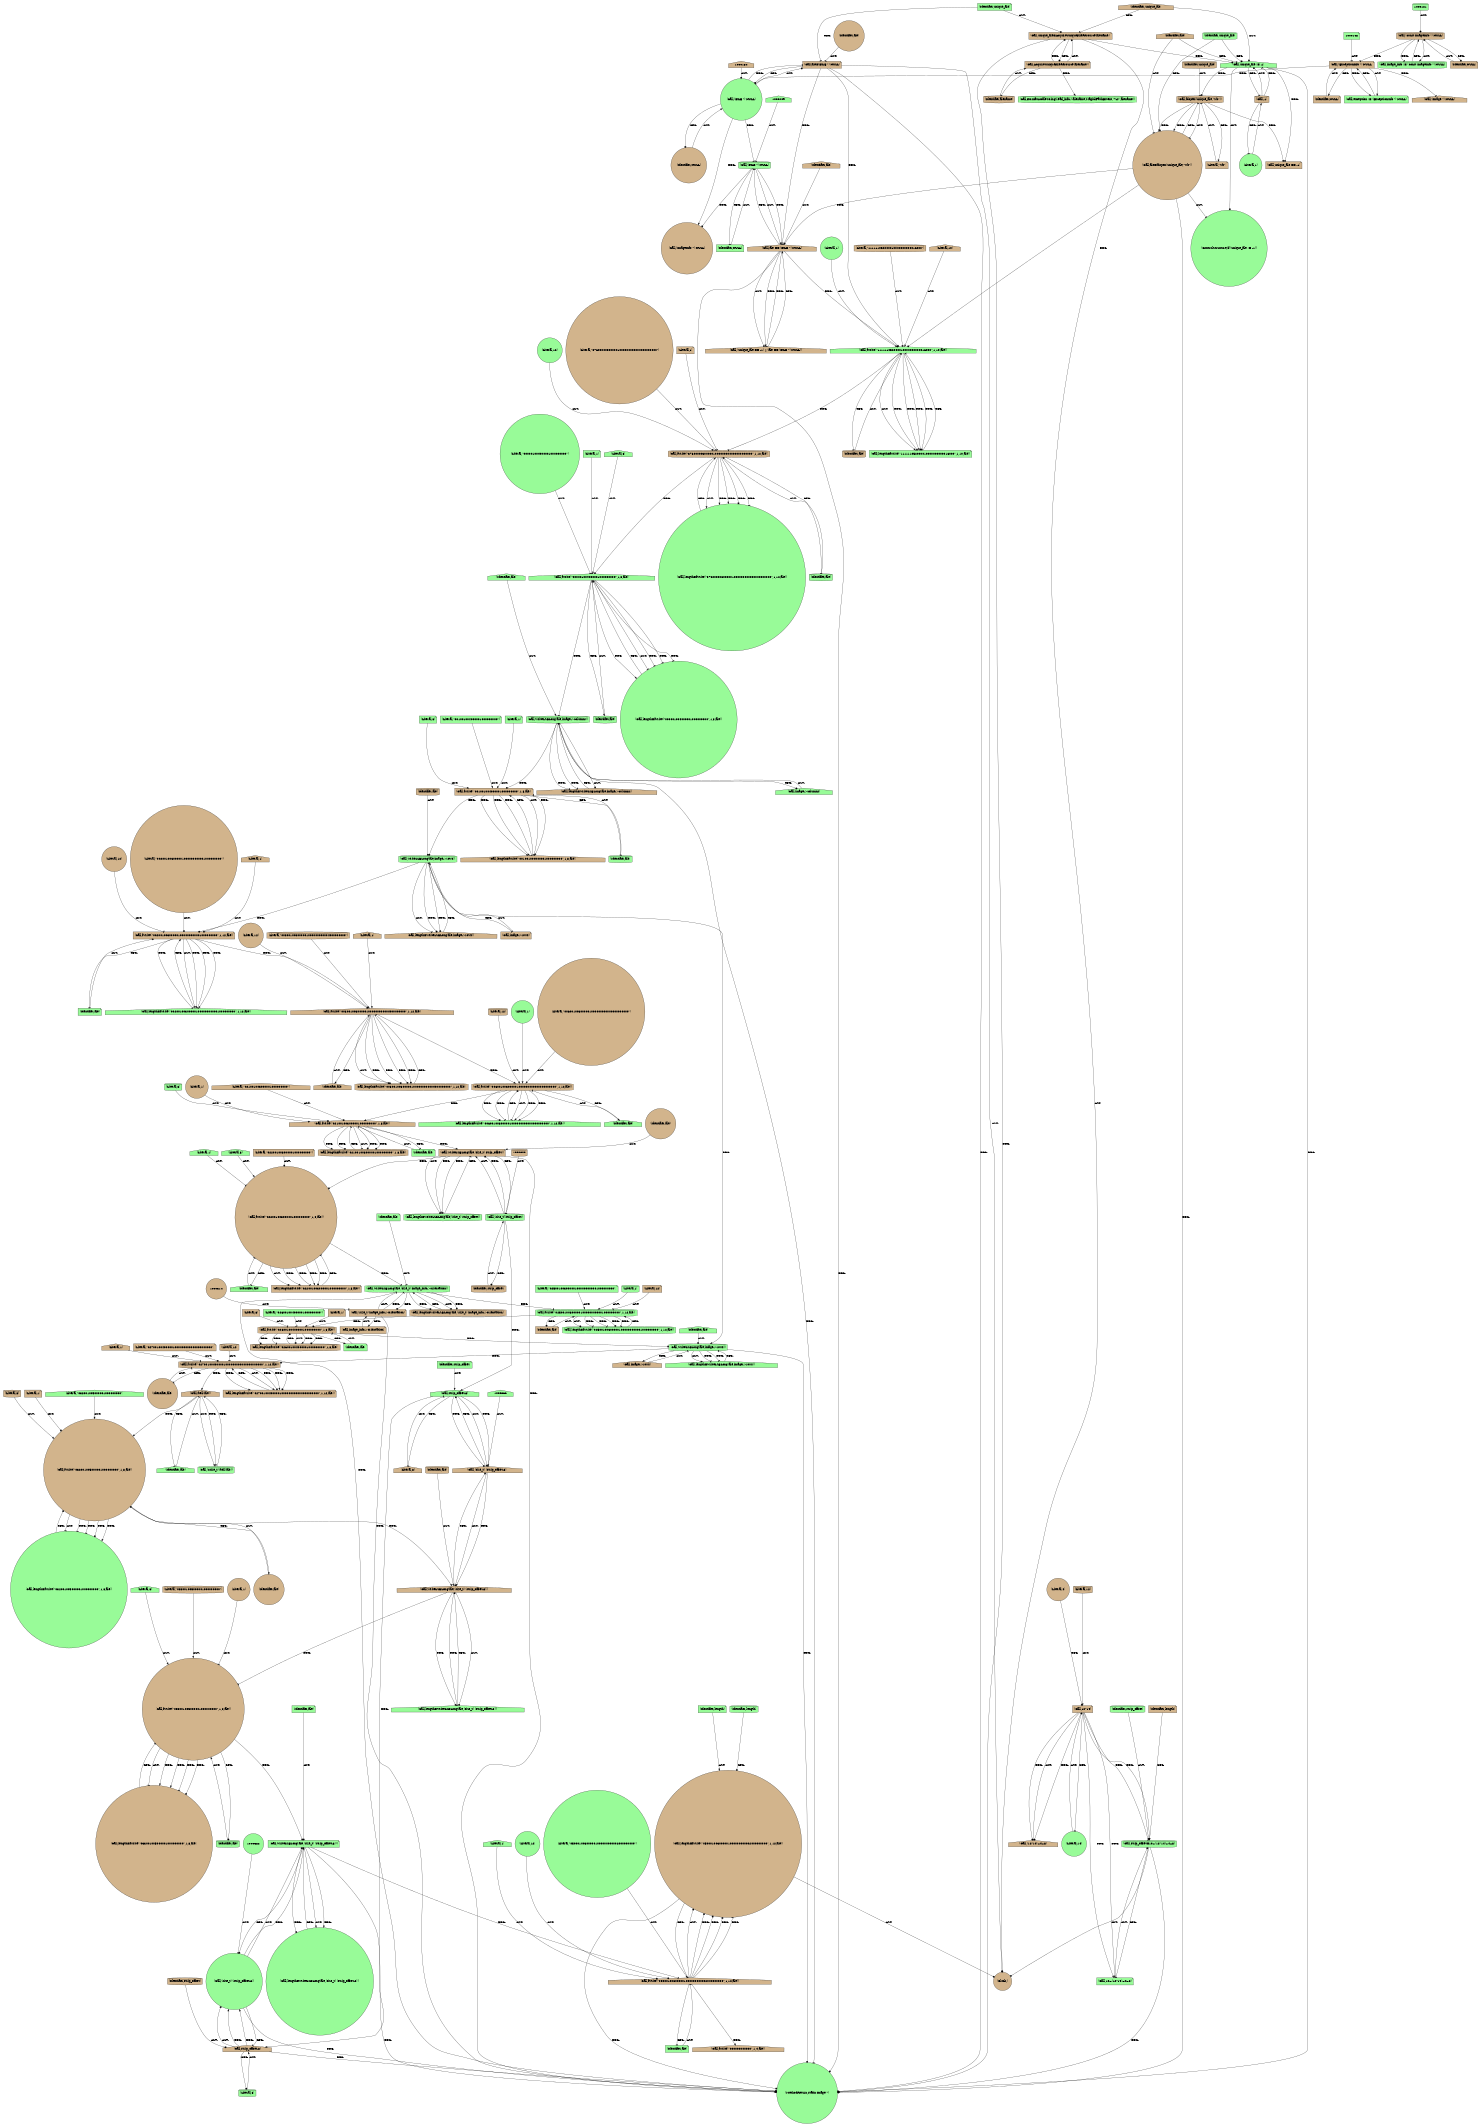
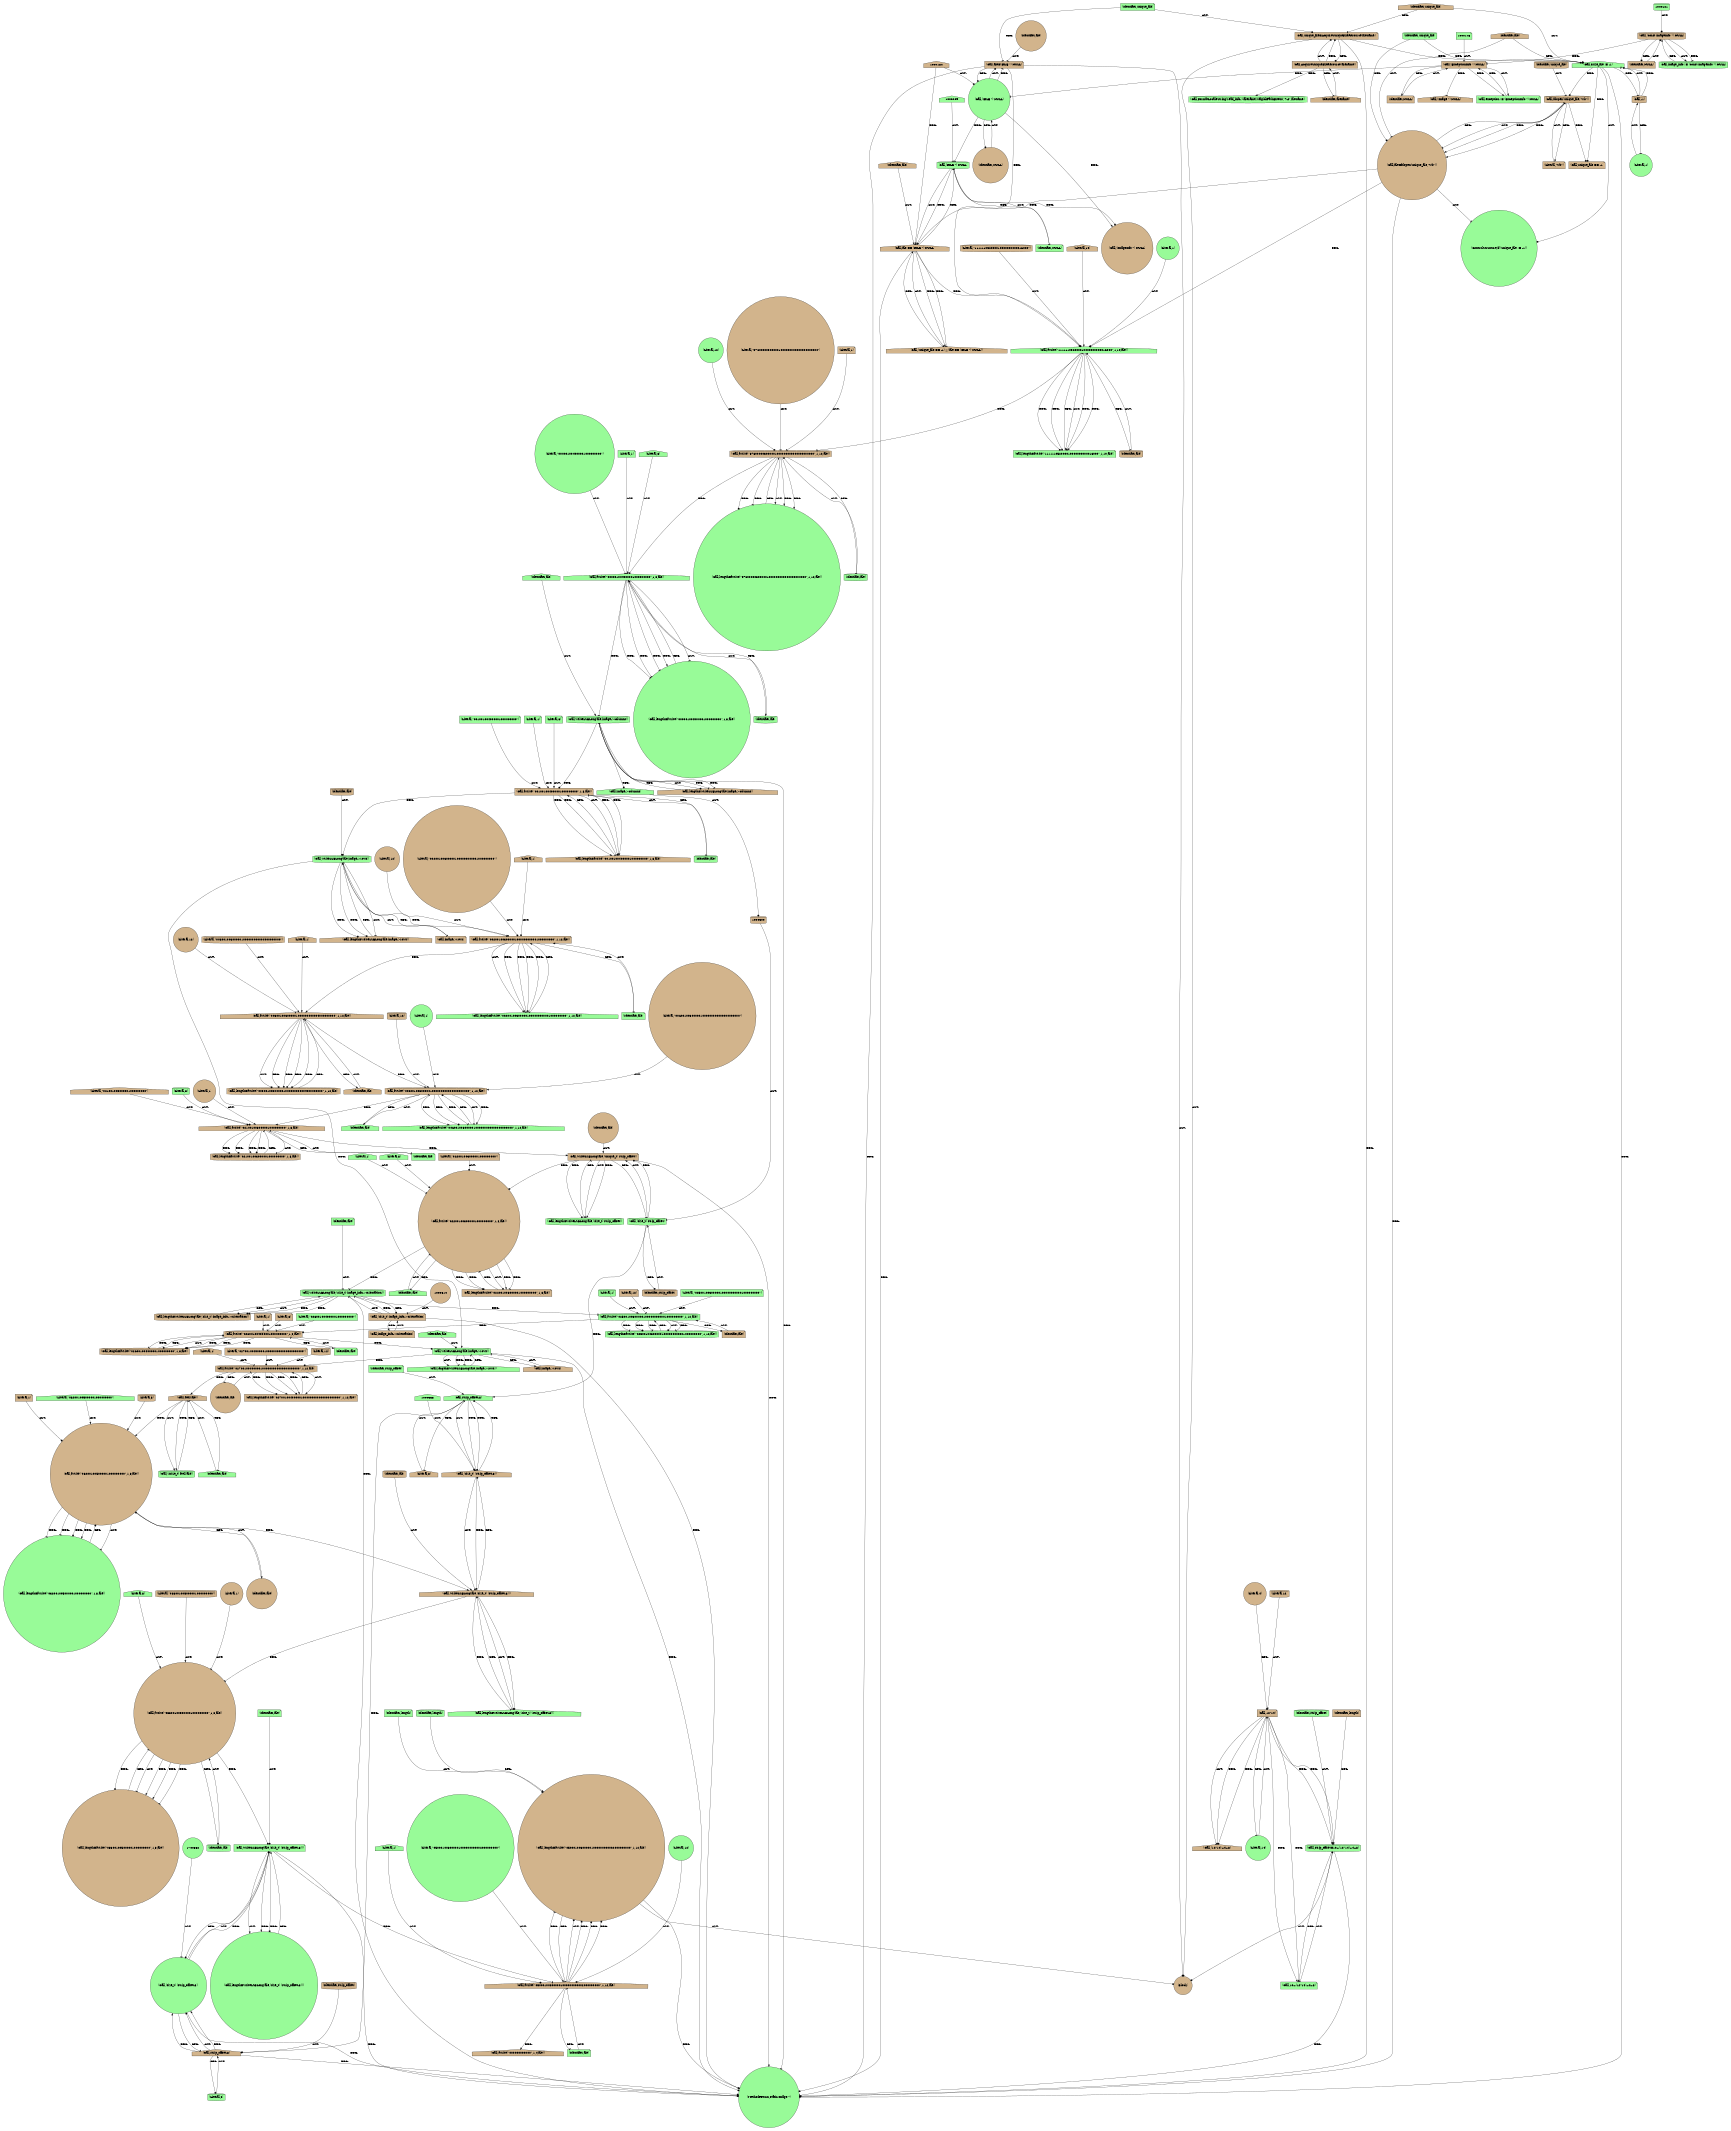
(1248, 65) -> (1598, 65)
(999, 100) -> (1336, 100)
(795, 155) -> (926, 156)
(666, 780) -> (734, 824)
(472, 1153) -> (603, 1157)
(253, 1844) -> (193, 1848)
